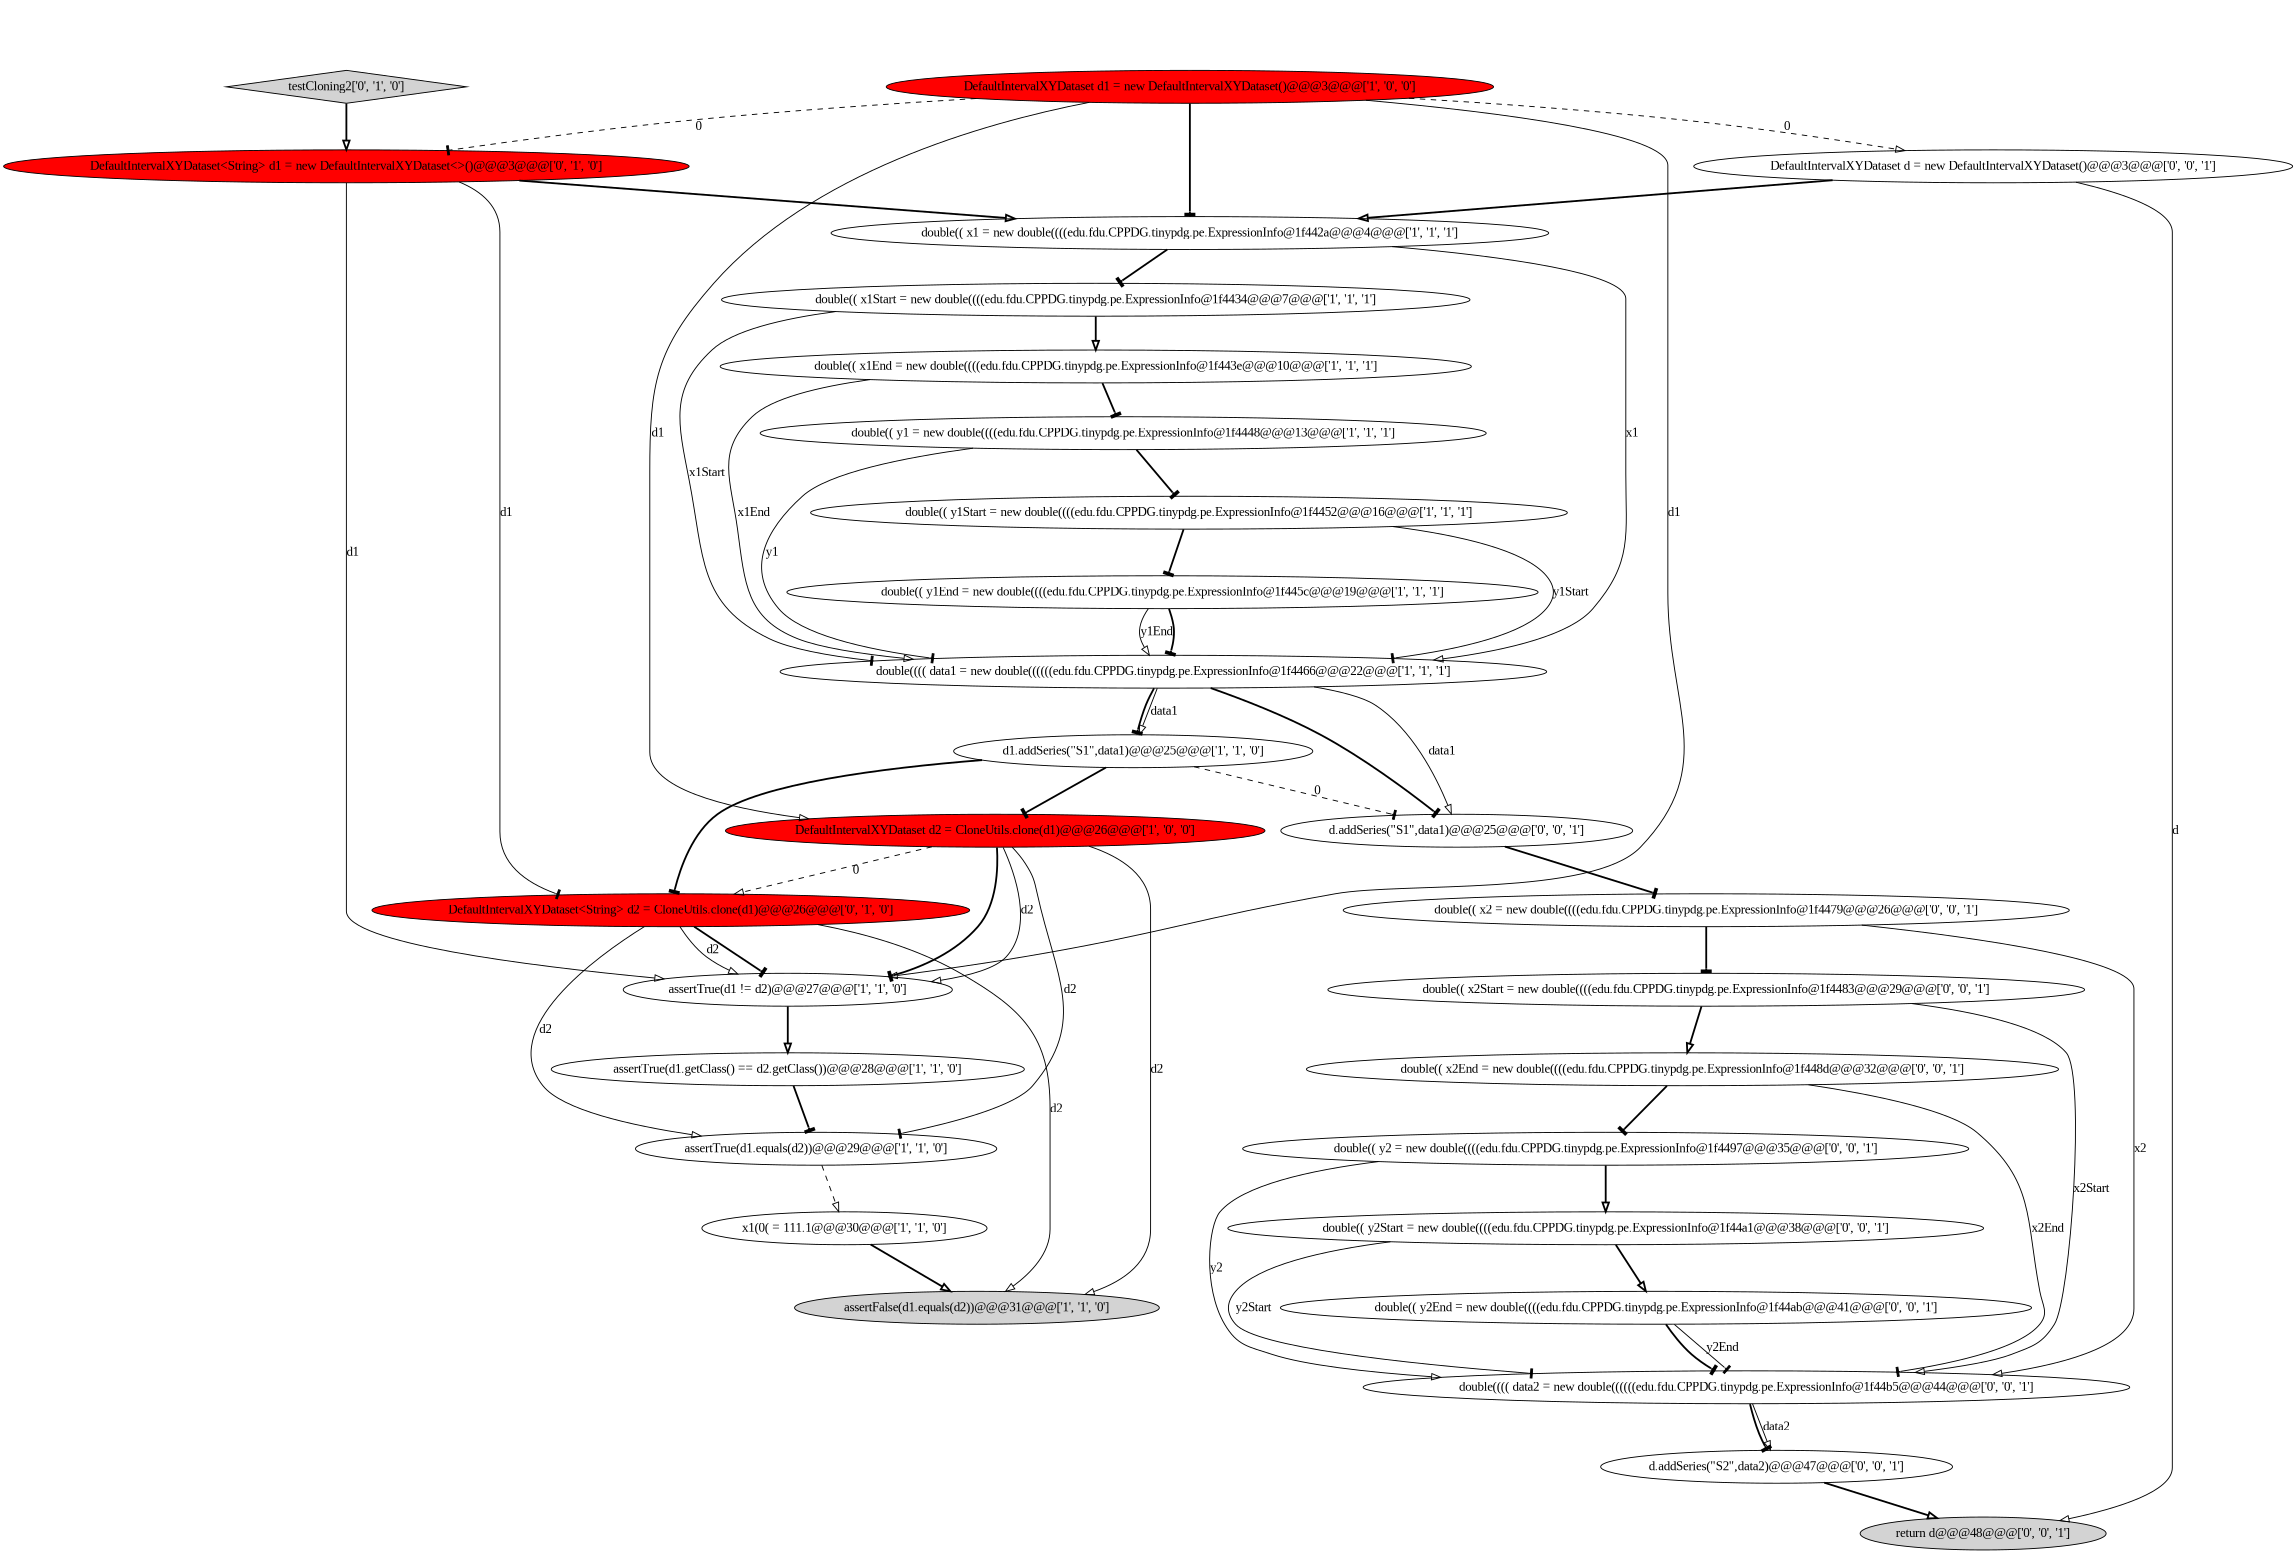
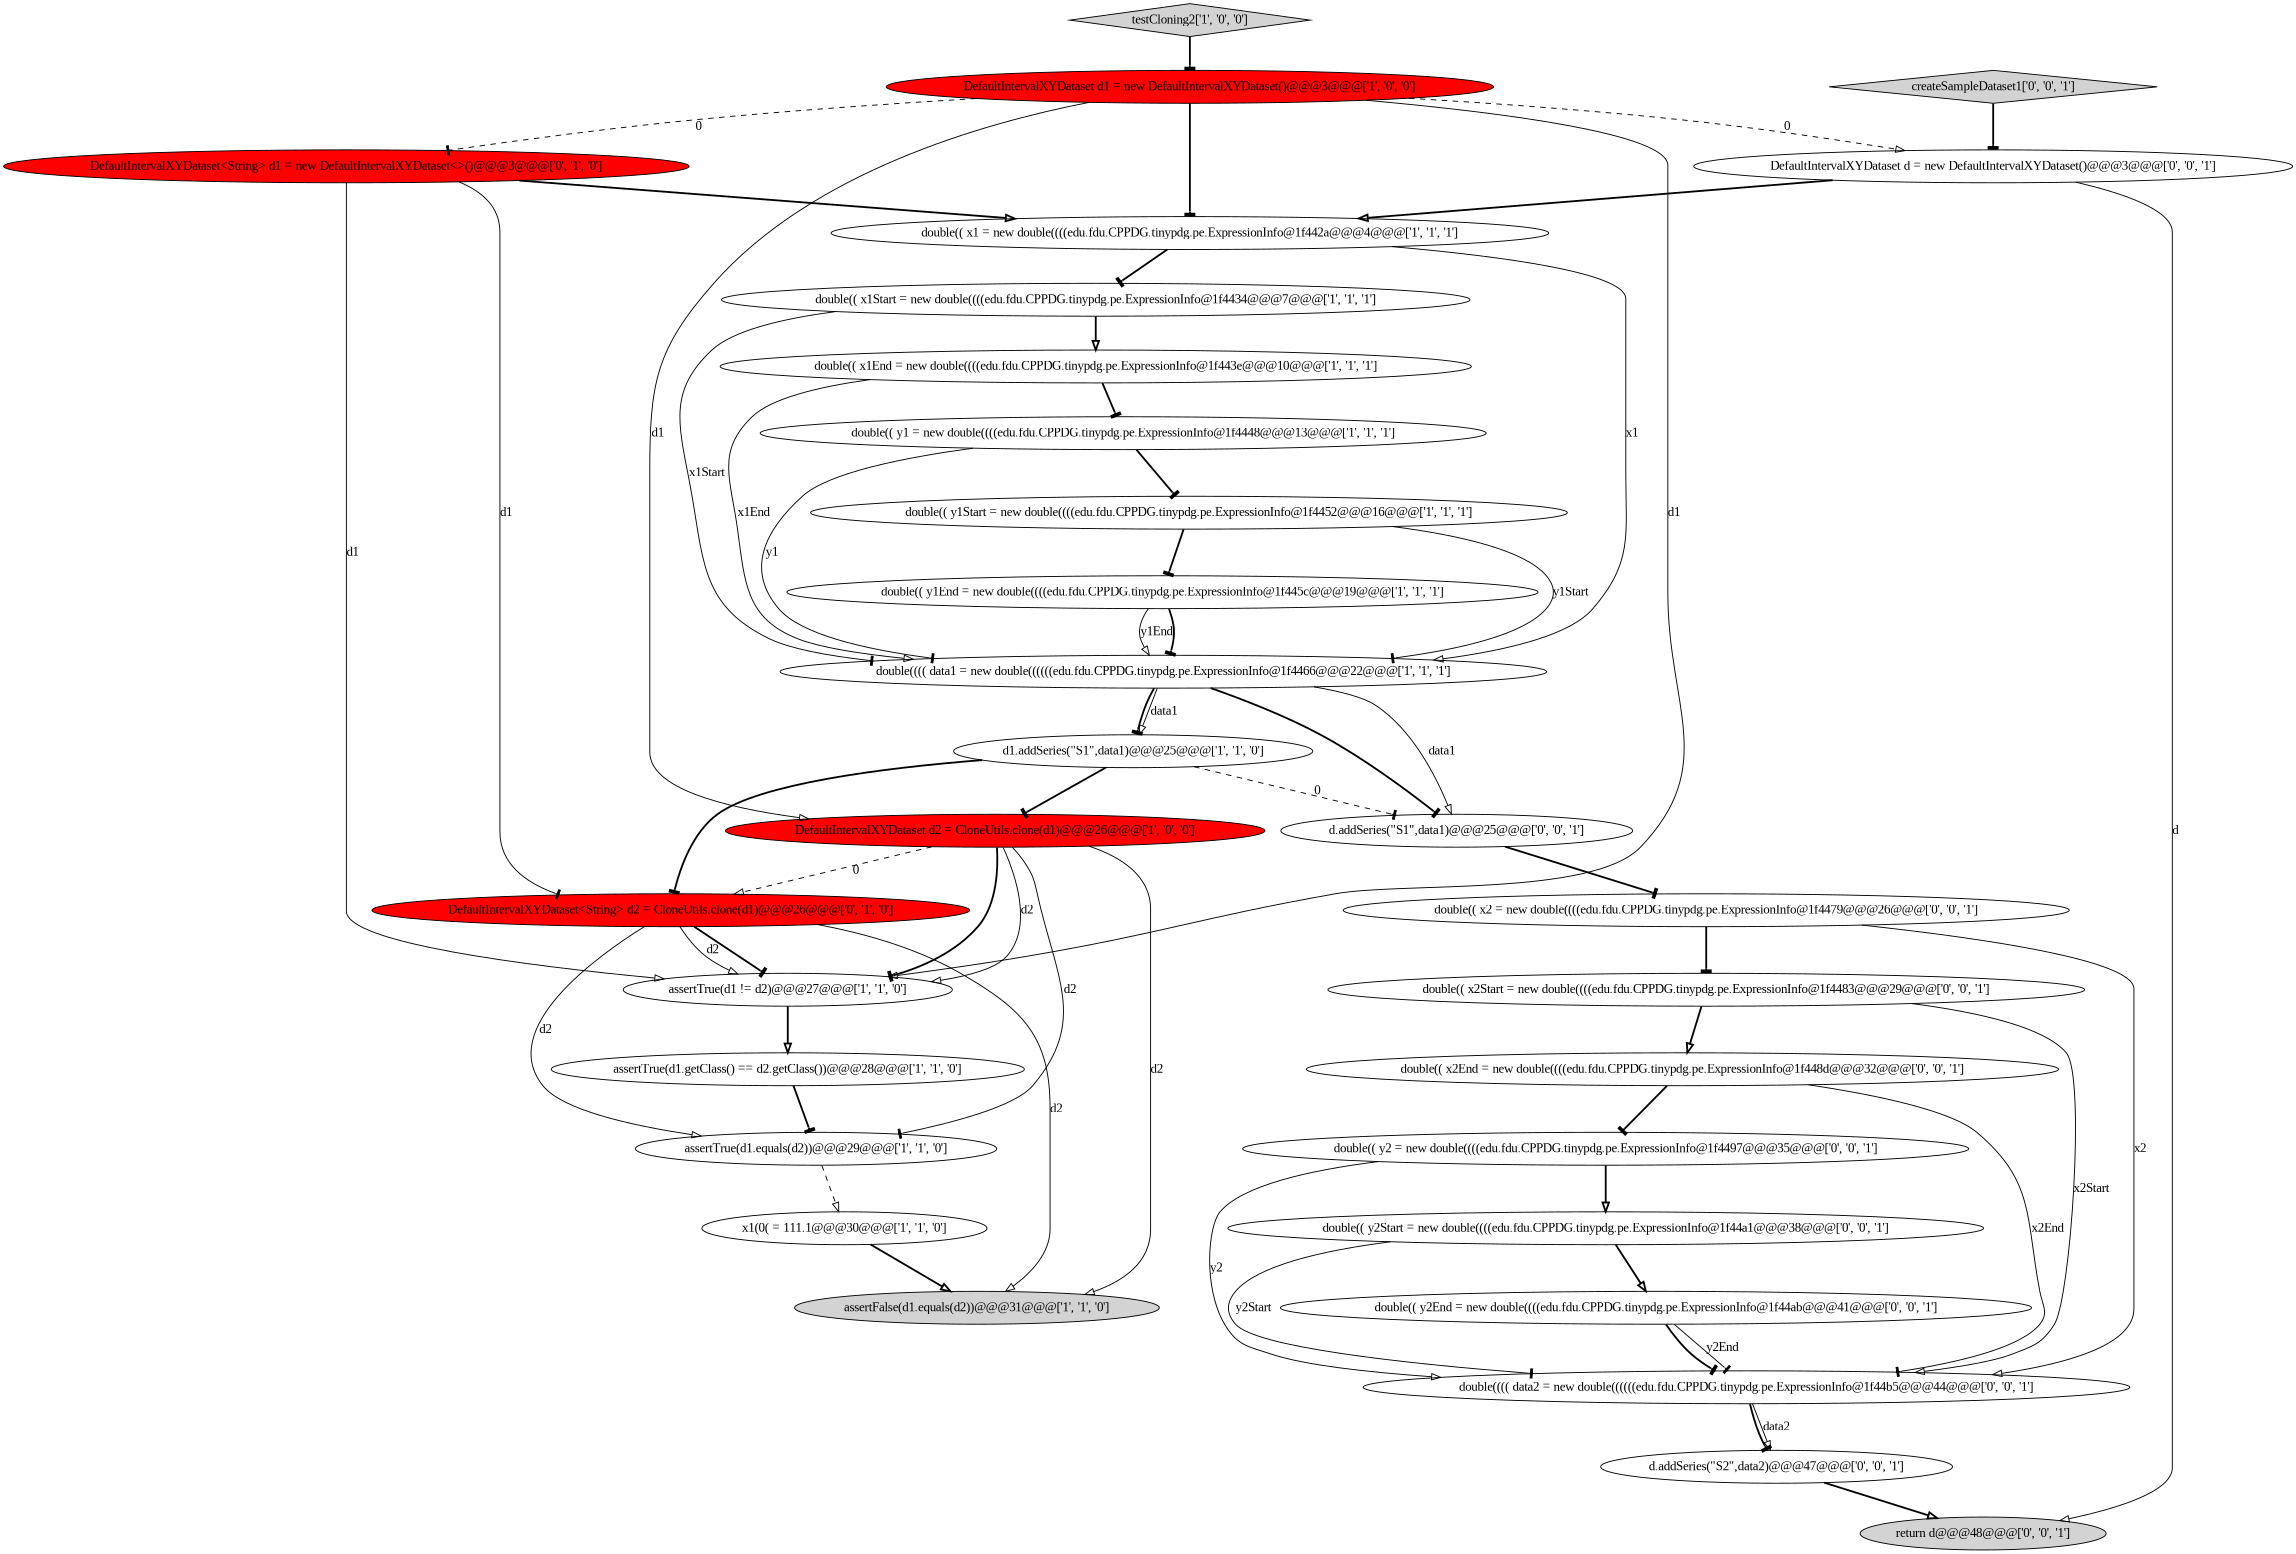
none -> (1190, 20)
(346, 87) -> none
none -> (1993, 87)
